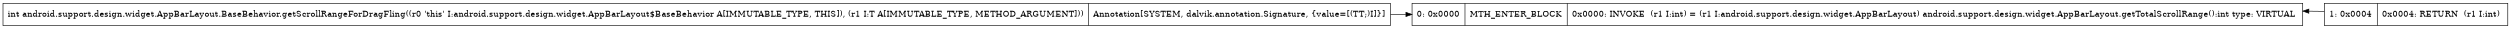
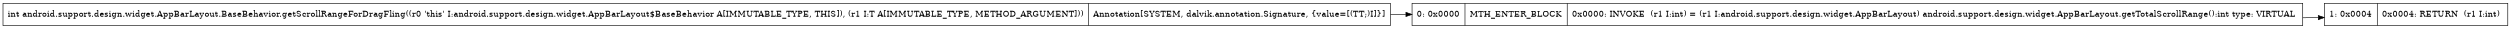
(2317, 11) -> (2311, 18)
